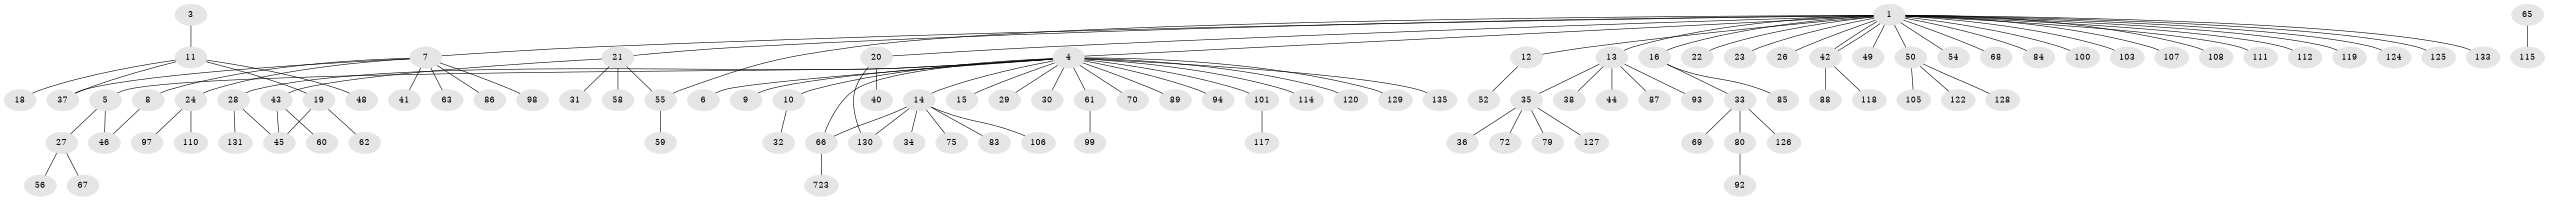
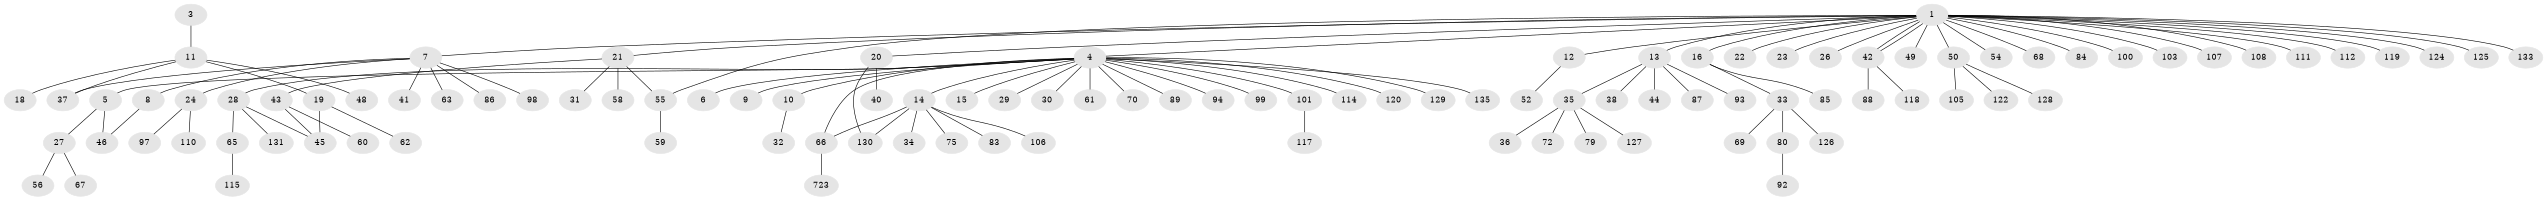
none -> (233, 122)
(1090, 122) -> (1178, 73)
